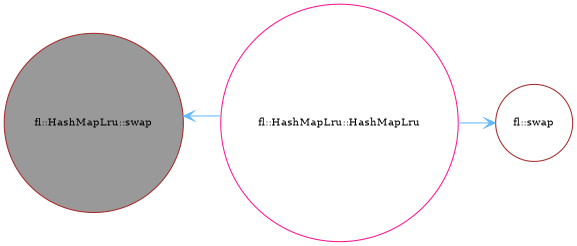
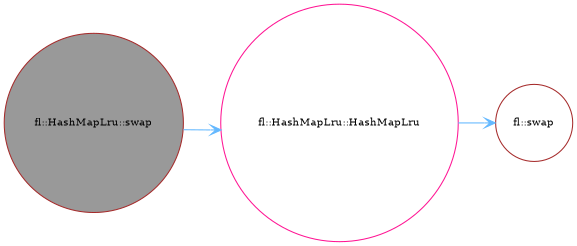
(208, 116) -> (197, 130)
